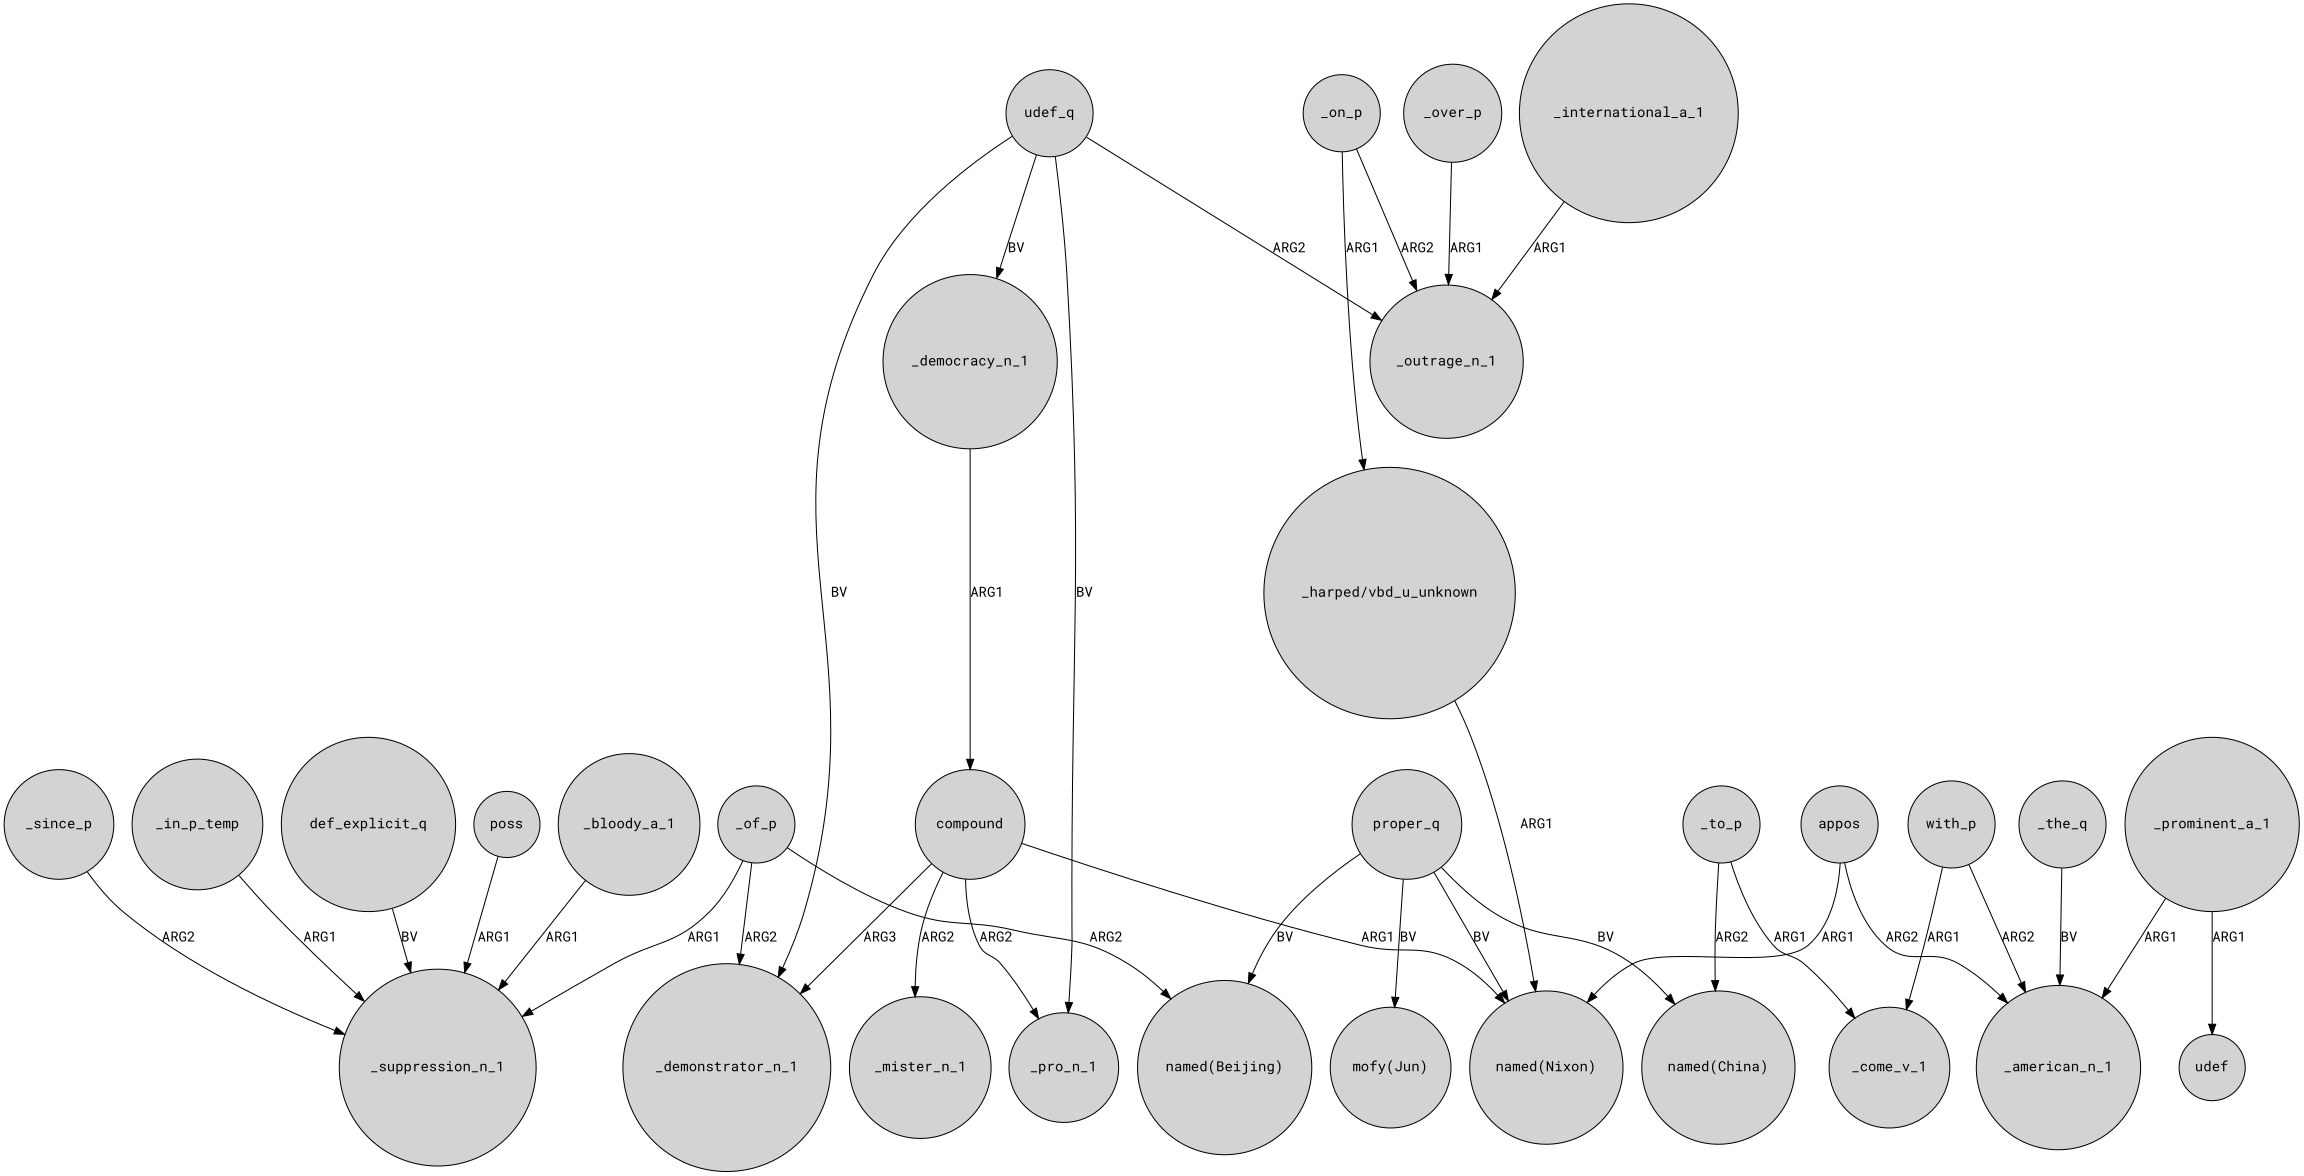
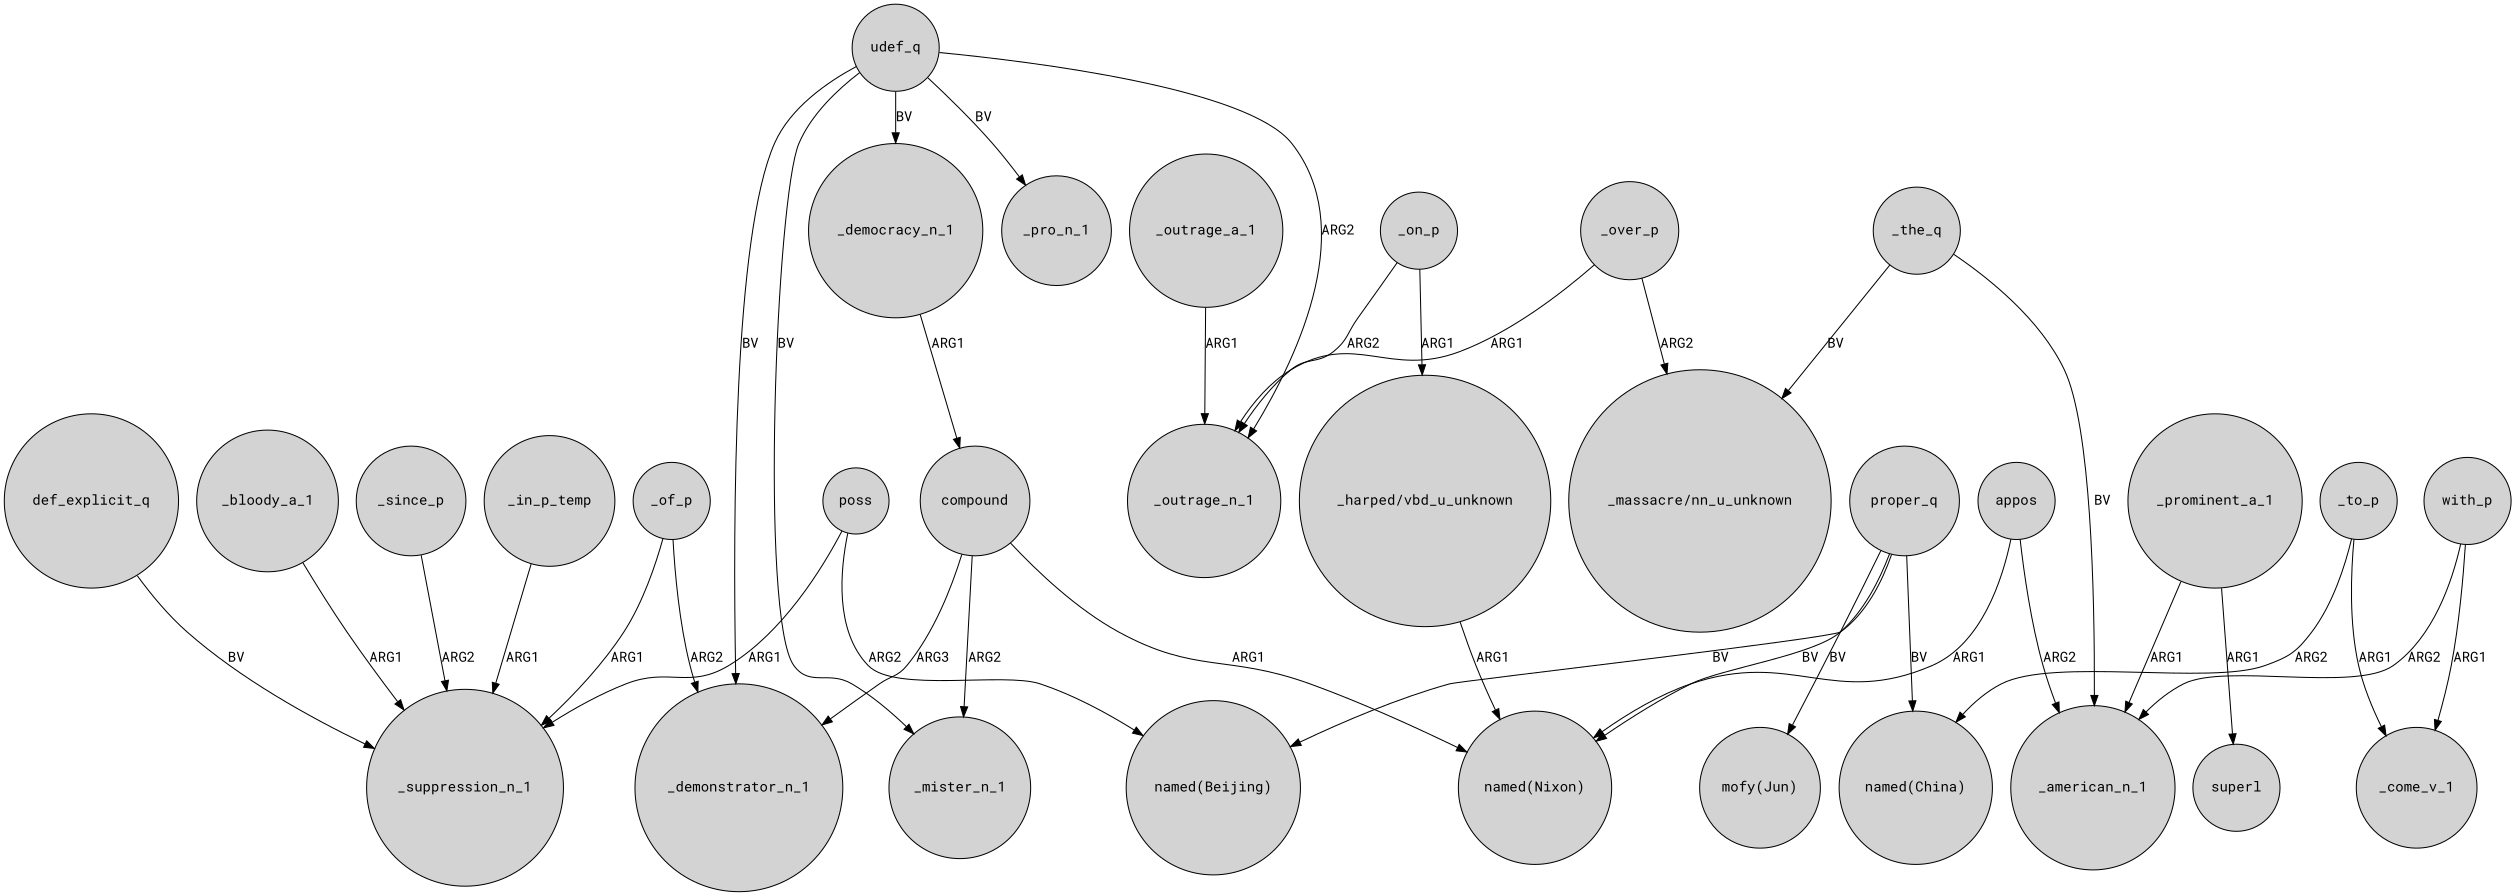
(1629, 113) -> (1206, 231)
none -> (775, 424)
none -> (1700, 501)
(964, 923) -> (936, 680)
(984, 952) -> none
(2212, 1068) -> (2236, 788)
